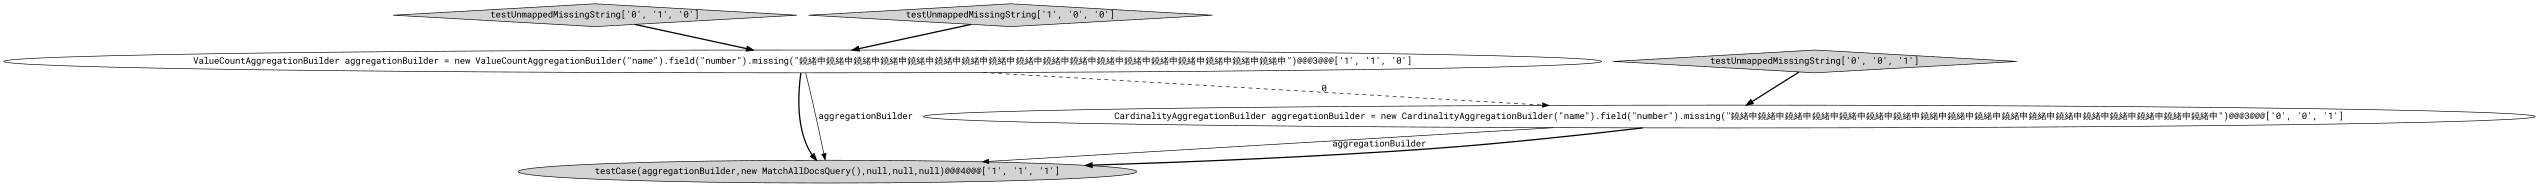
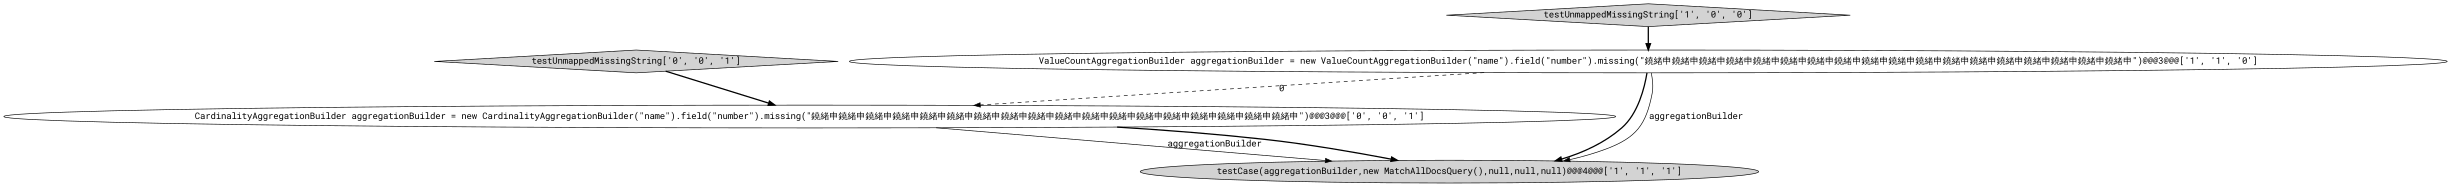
(595, 15) -> none
